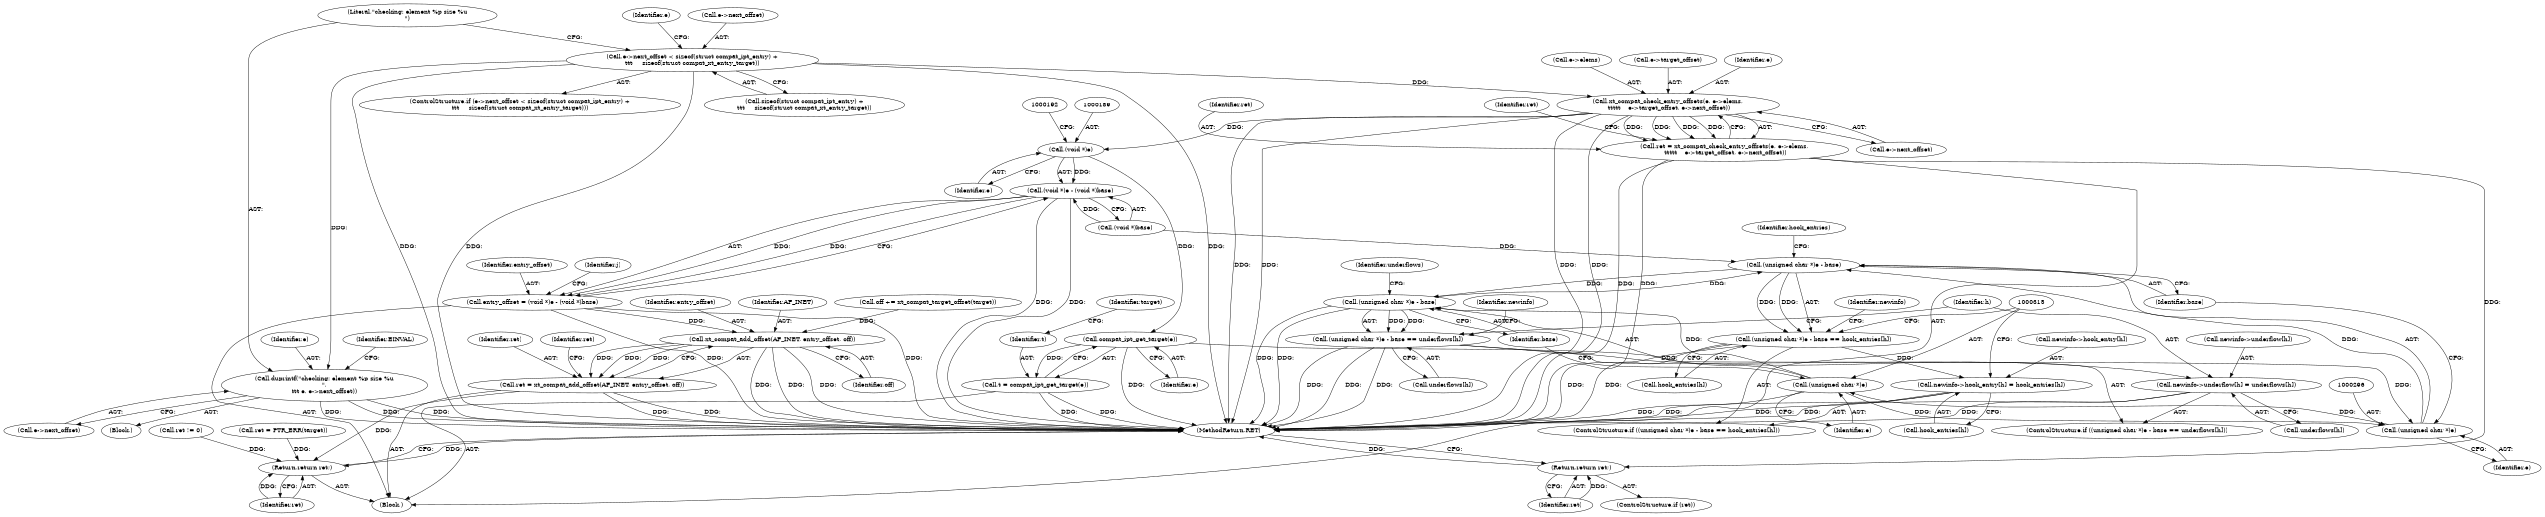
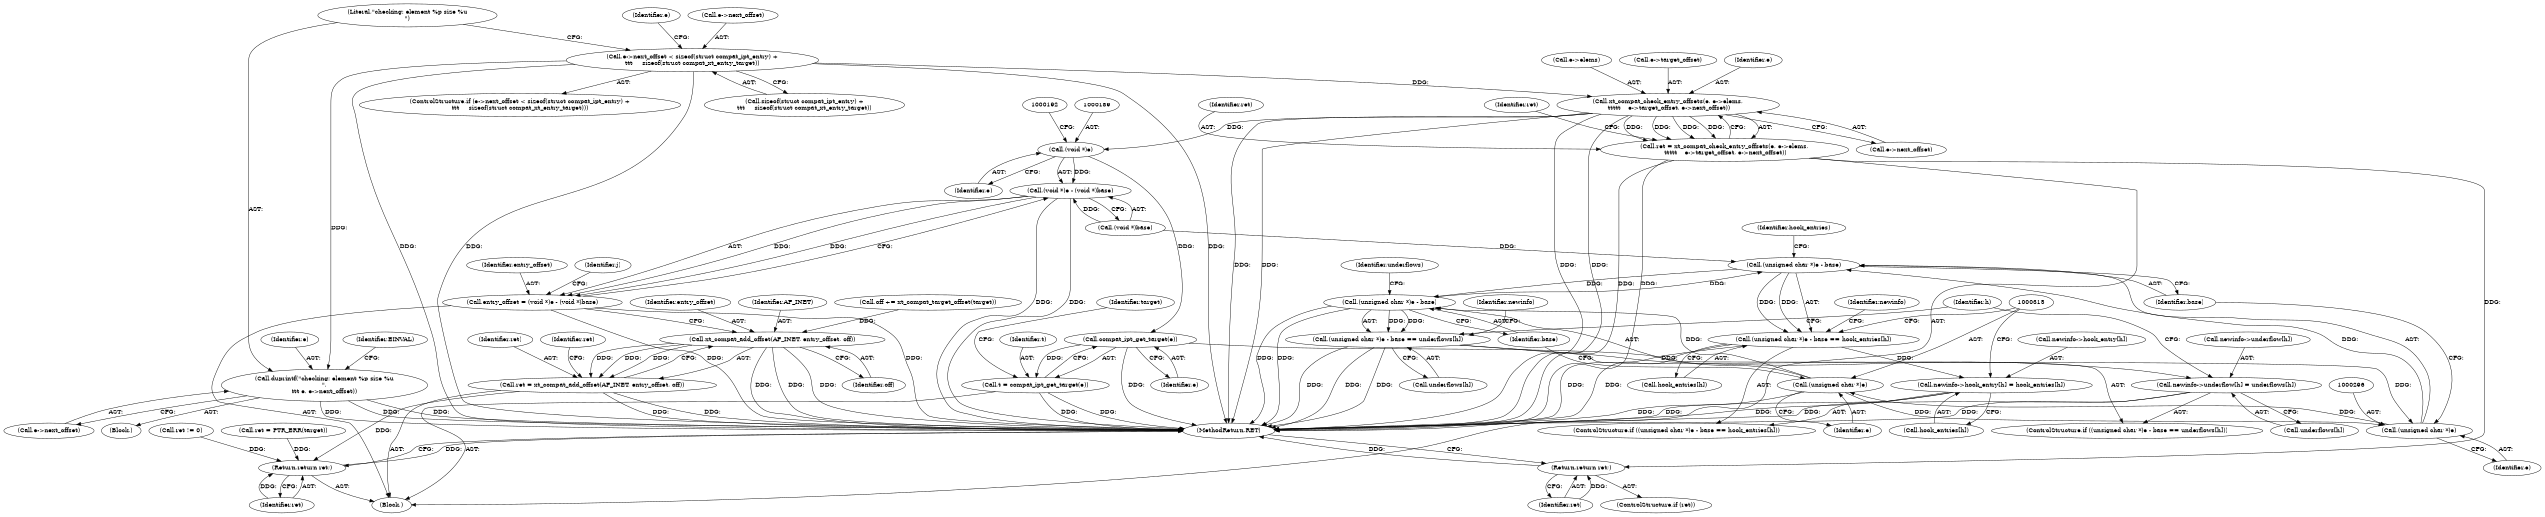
(698, 321) -> (698, 321)
(1083, 321) -> (1011, 325)
(2174, 340) -> (2174, 340)
